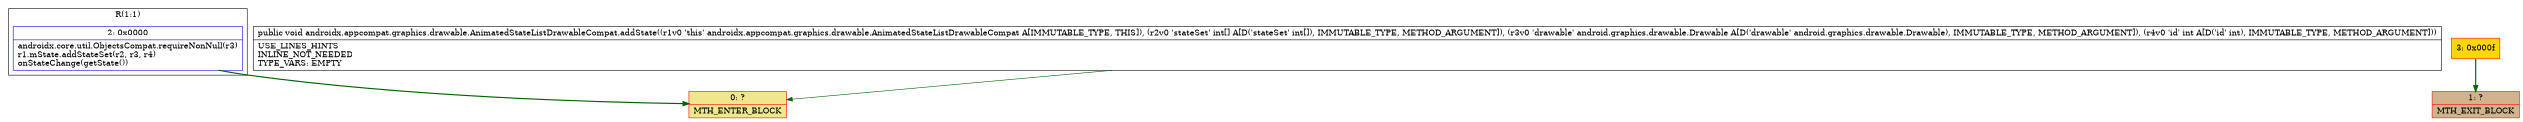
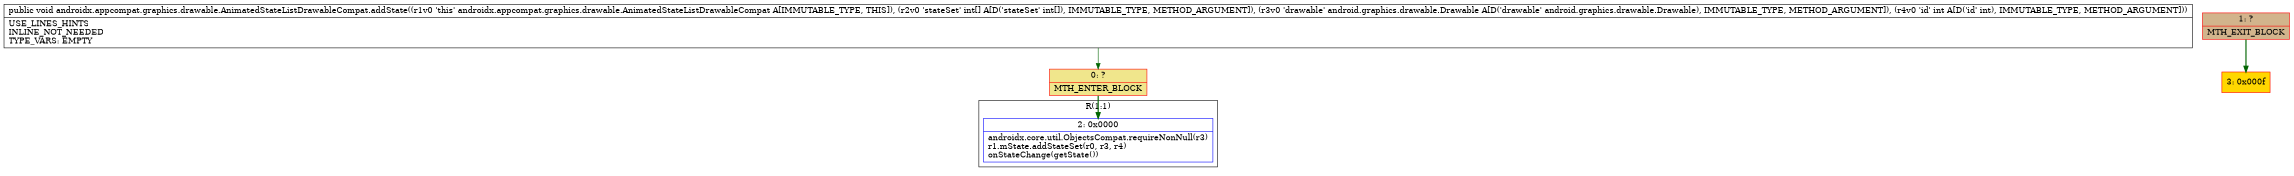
(87, 55) -> (1057, 147)
(2476, 72) -> (2246, 53)
(450, 94) -> (1098, 104)
